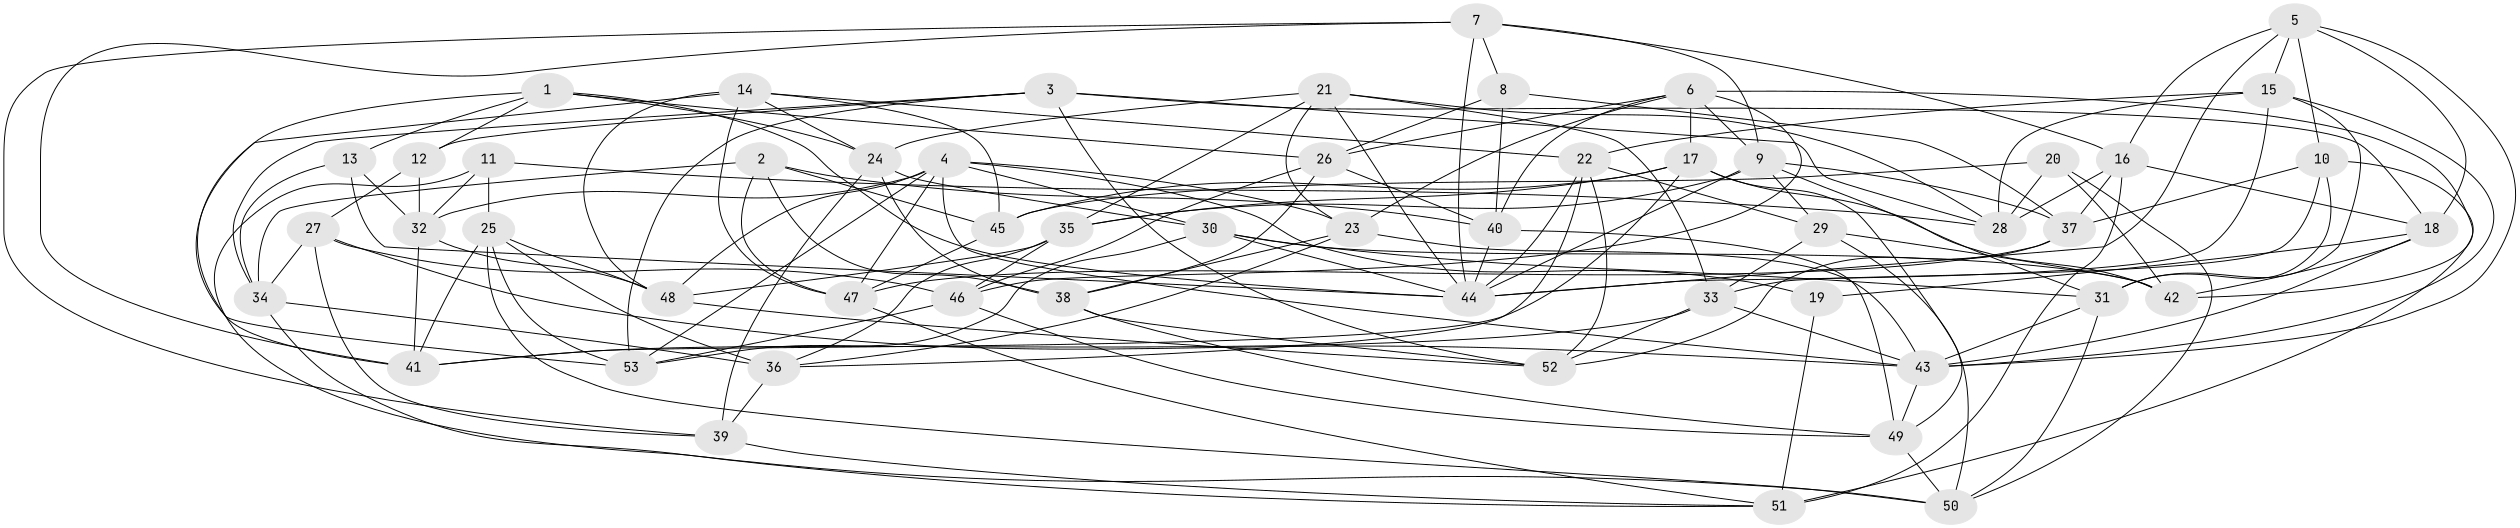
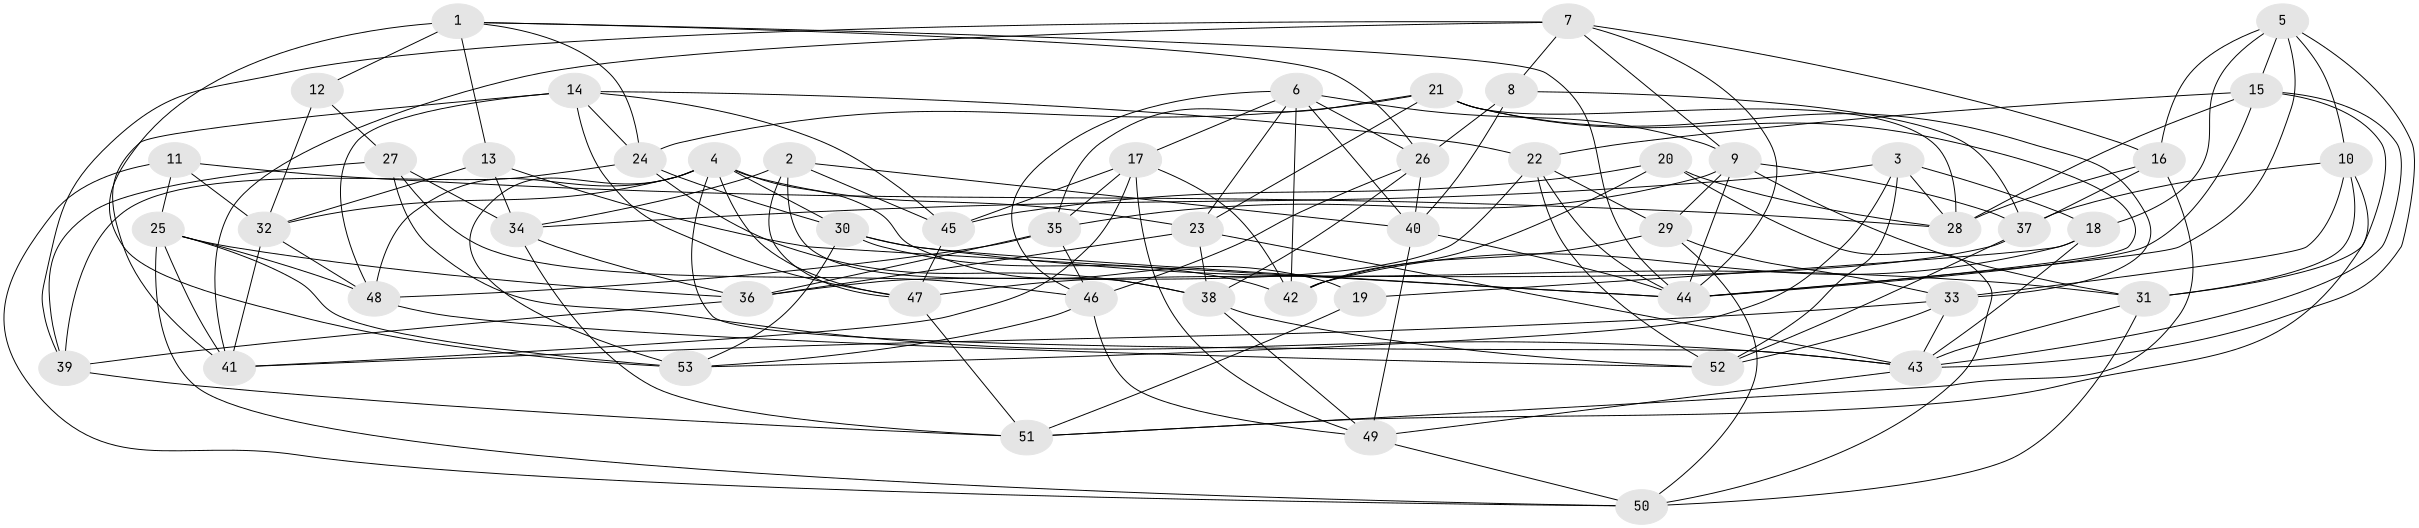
(731, 114) -> none
(2277, 195) -> none
